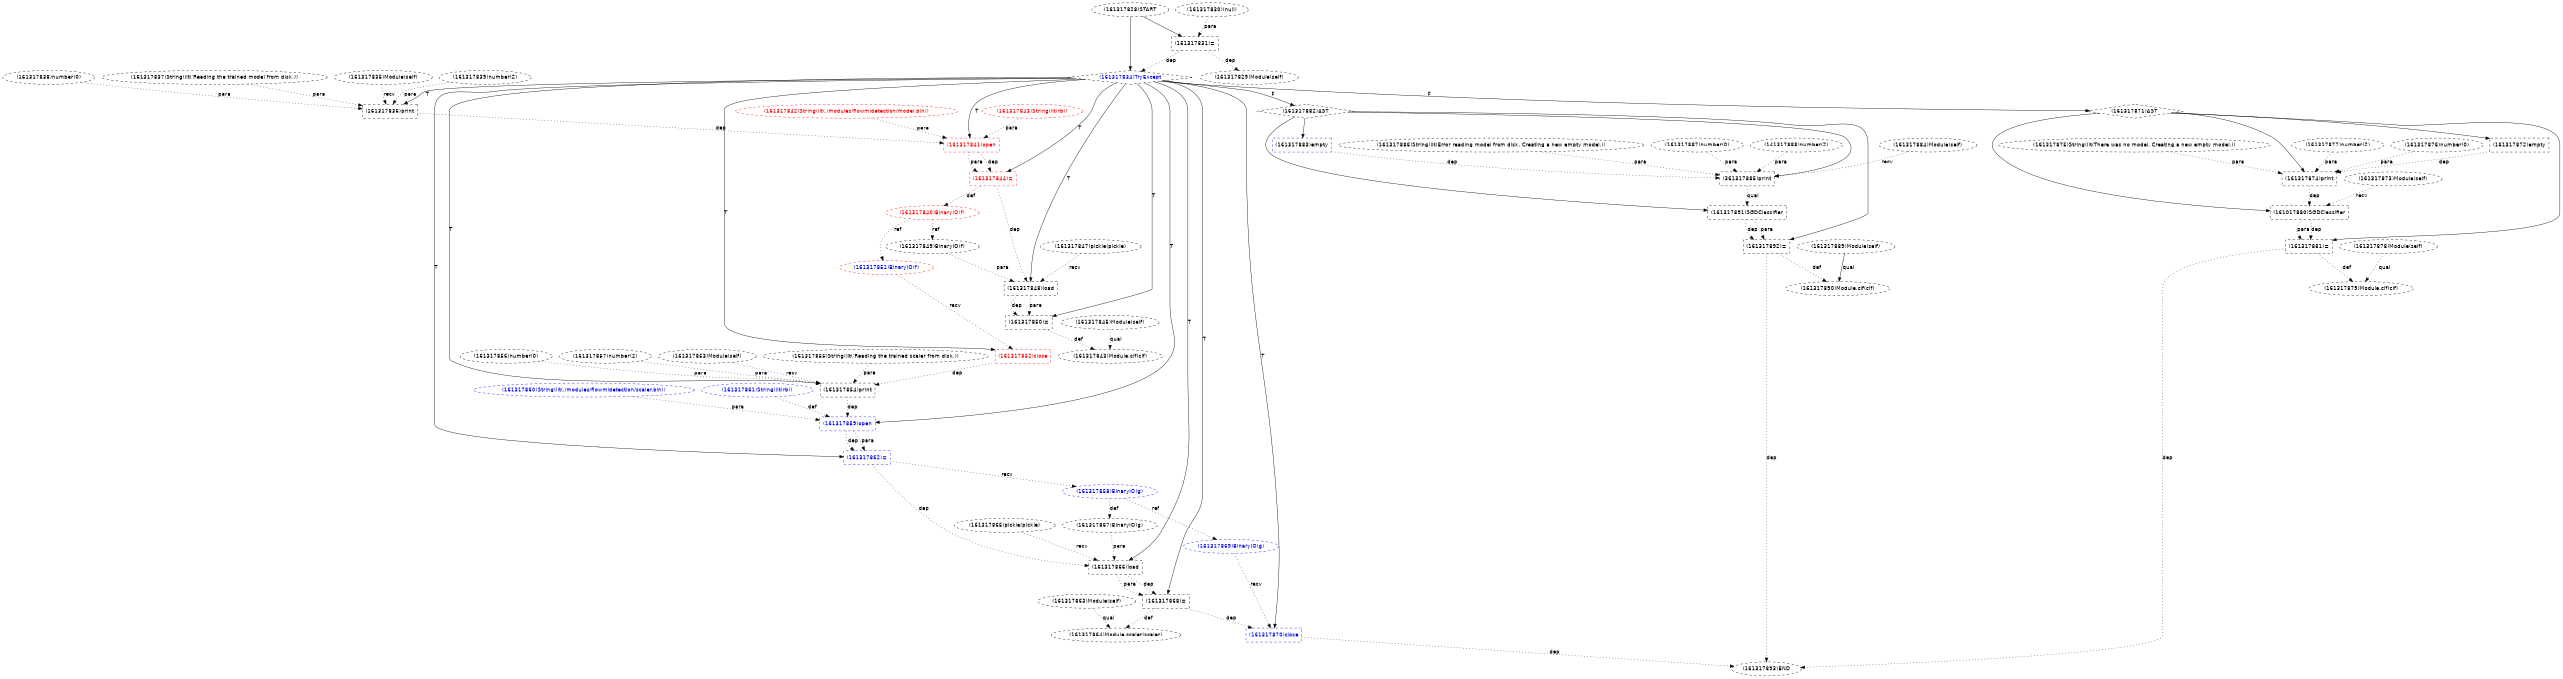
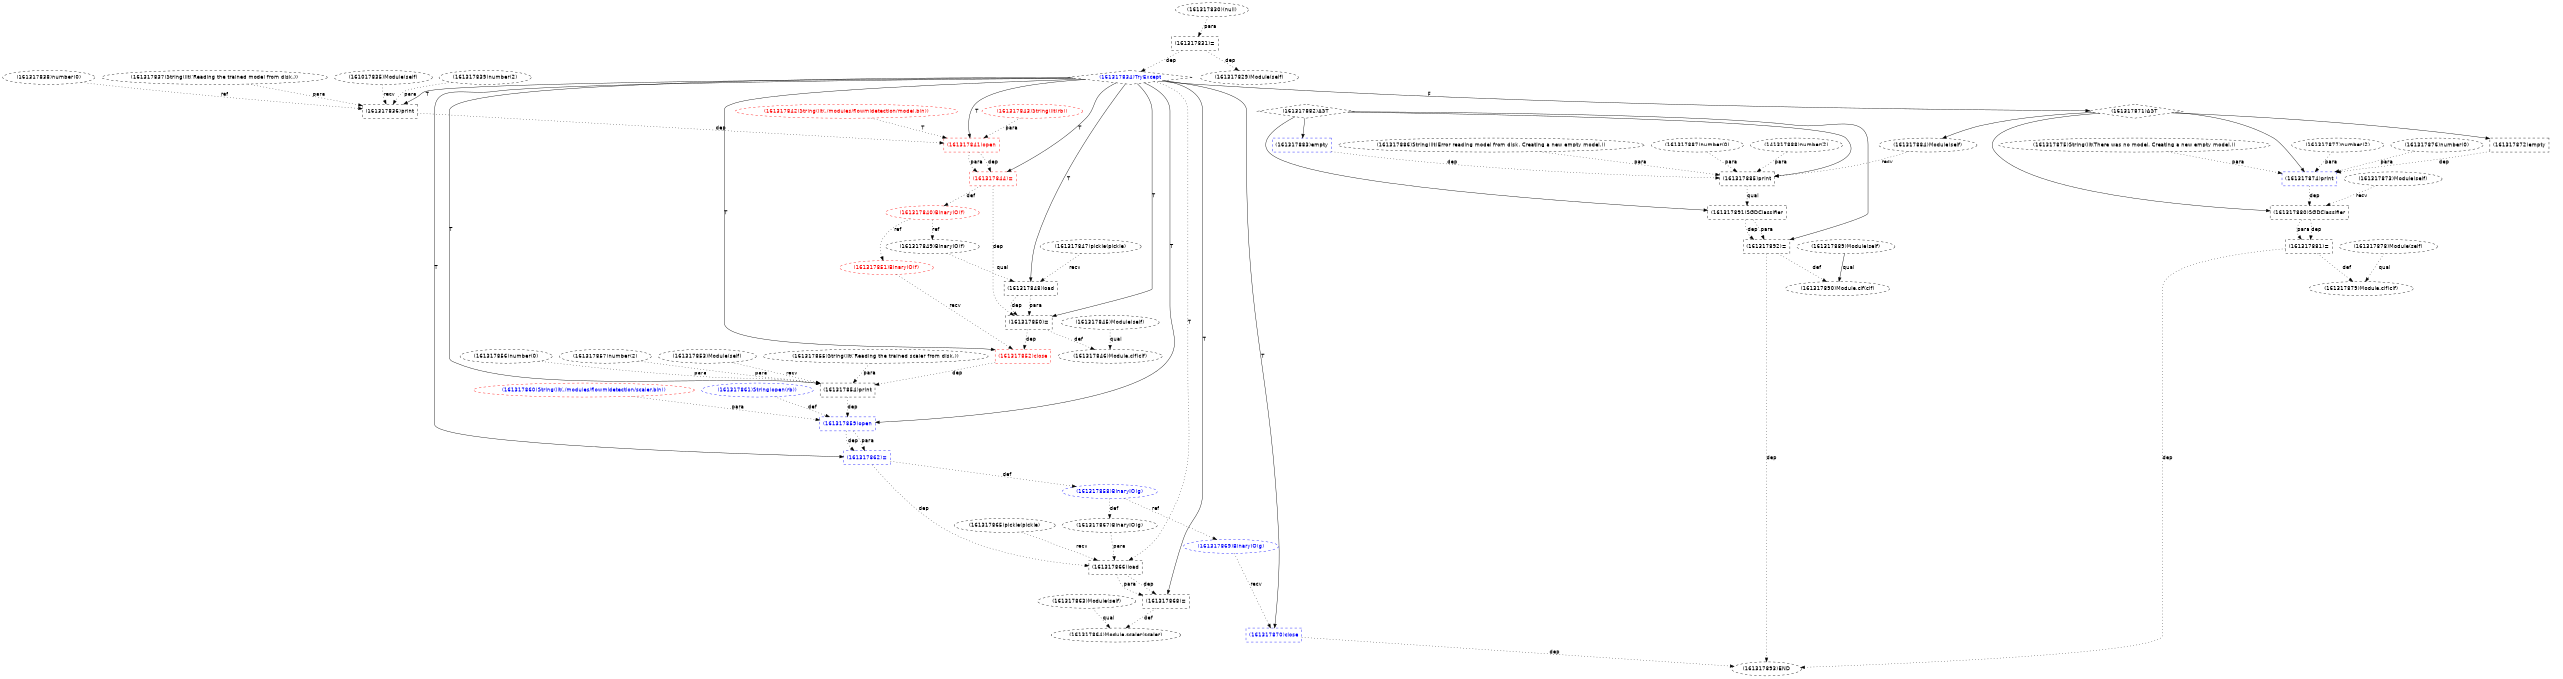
(1130, 10) -> none
(383, 77) -> (383, 77)
(1237, 89) -> none
(225, 94) -> (225, 94)
(2517, 123) -> (2019, 119)
(923, 128) -> (923, 128)
(1747, 179) -> (1747, 179)
(2309, 179) -> (2309, 179)
(2309, 213) -> (2309, 213)
(1010, 232) -> (993, 253)
(886, 268) -> (886, 268)
(1003, 268) -> (1003, 268)
(1188, 320) -> (1188, 320)
none -> (1026, 337)
(1110, 356) -> (1110, 356)
(584, 390) -> (584, 390)
(757, 390) -> (757, 390)
(1007, 475) -> (1007, 475)
(1218, 618) -> none
